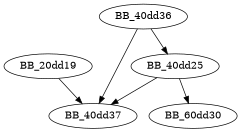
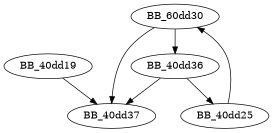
none -> (175, 38)
(48, 66) -> (48, 66)
(137, 89) -> (123, 56)
